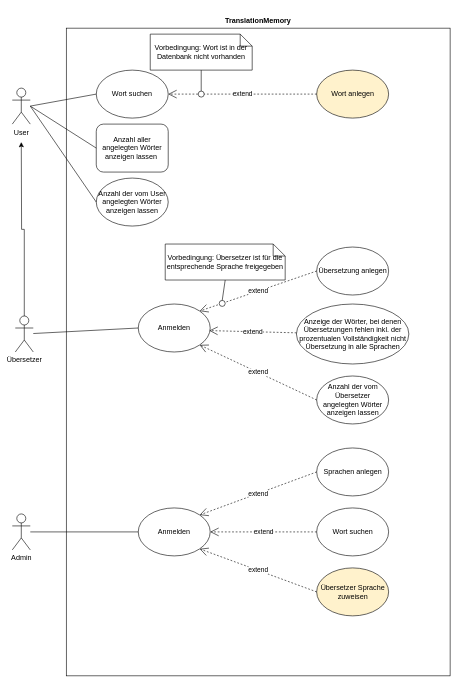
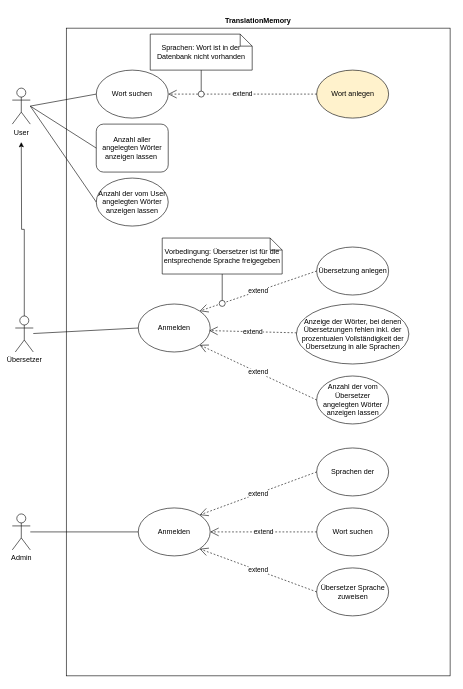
(201, 52) -> (201, 52)
(225, 262) -> (222, 256)
(353, 334) -> (353, 334)
(353, 472) -> (353, 472)
(353, 592) -> (353, 592)
